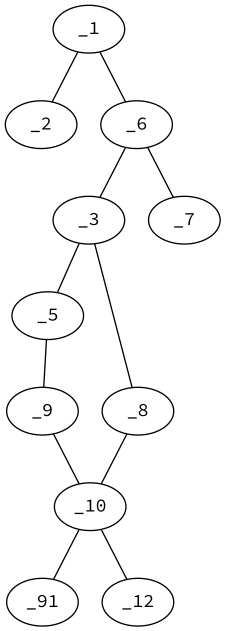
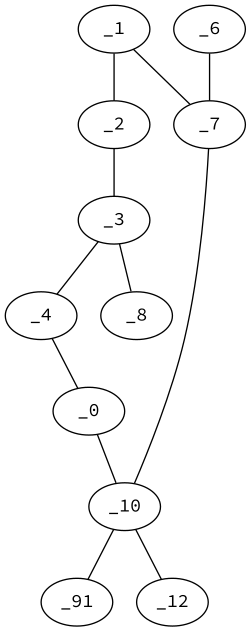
(113, 77) -> (162, 77)
(113, 172) -> (114, 173)
(48, 316) -> (41, 316)
(42, 411) -> (89, 411)
(114, 459) -> (189, 320)
